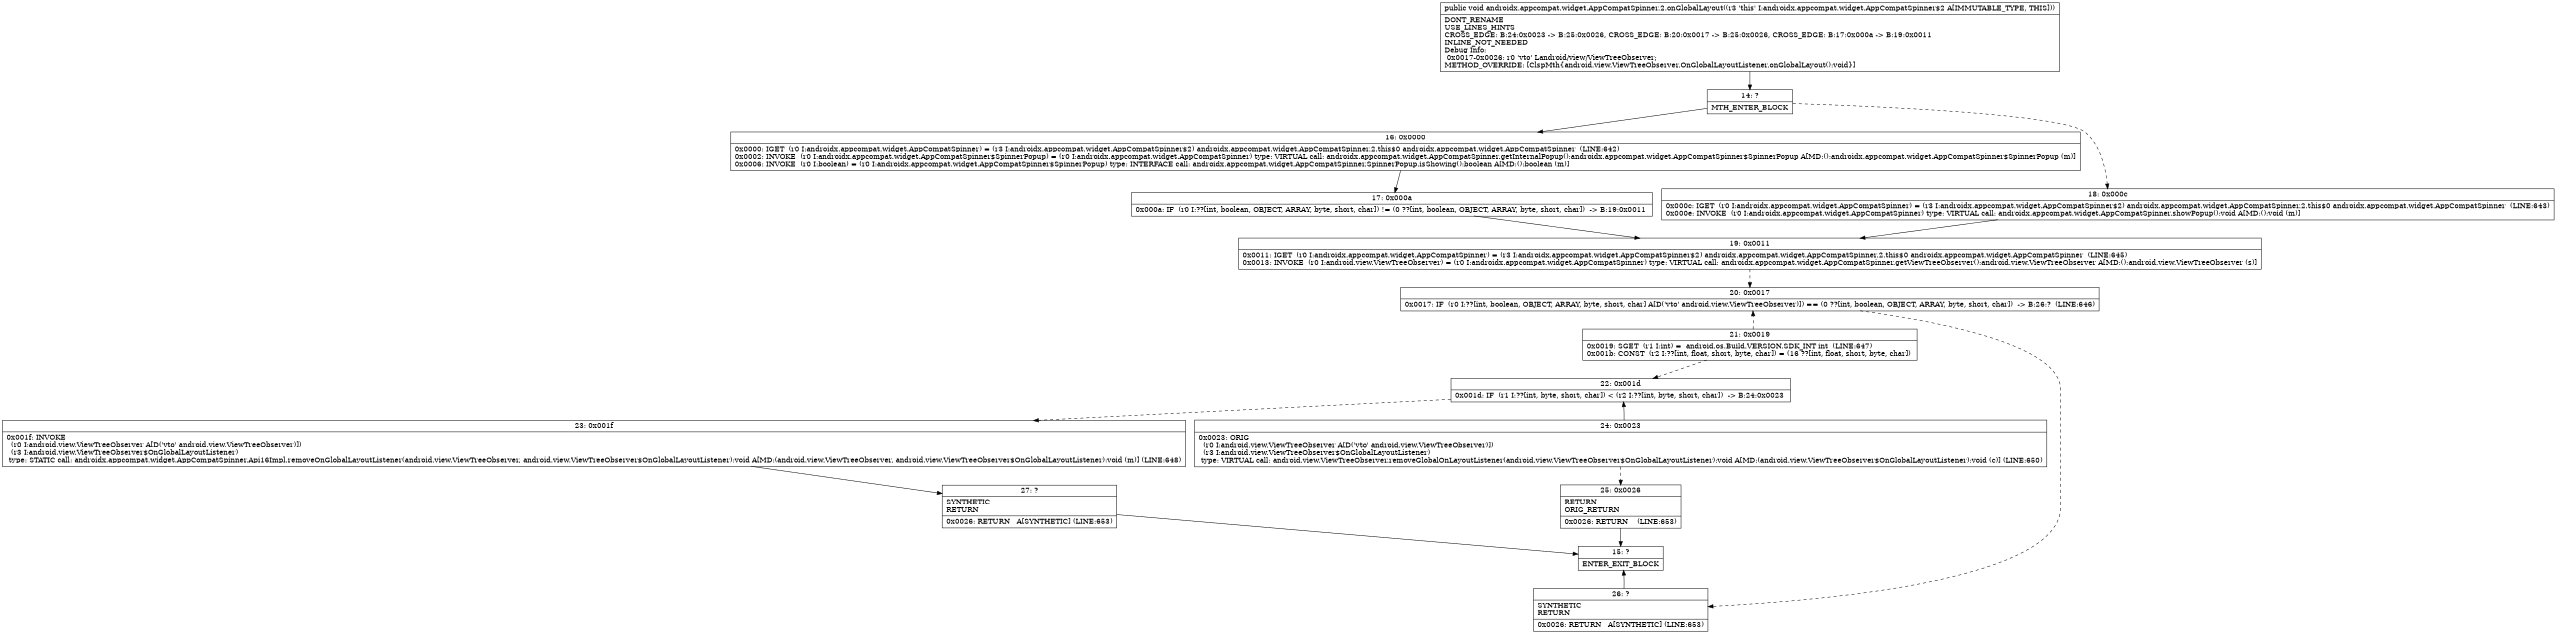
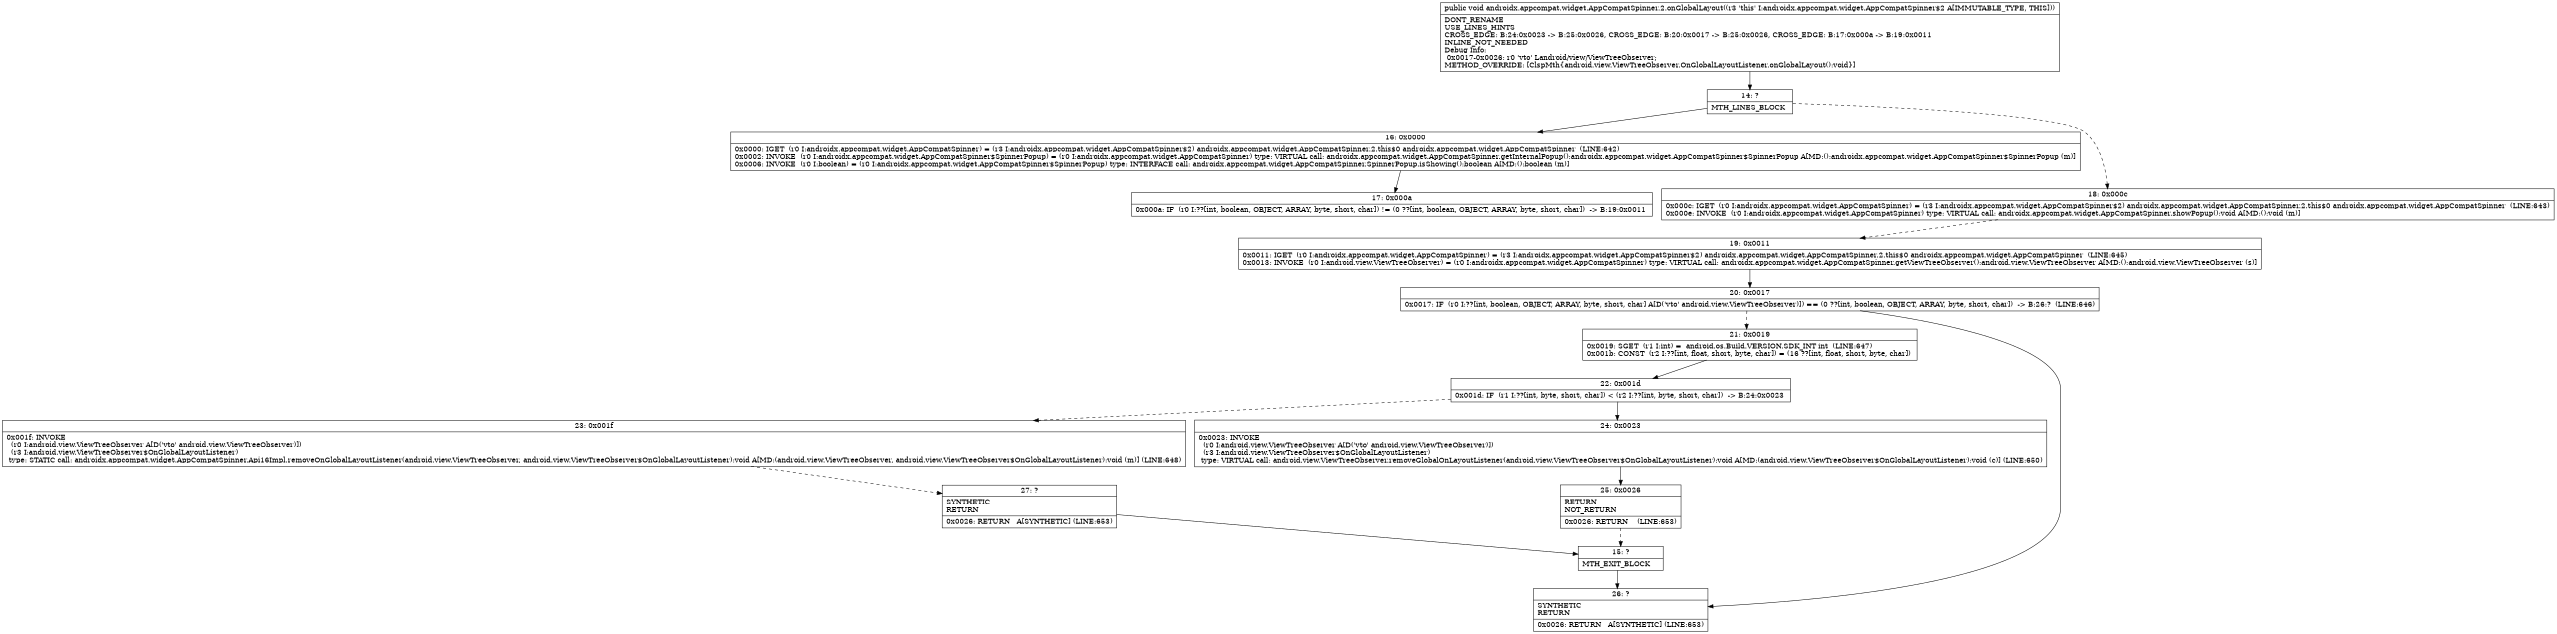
(1750, 108) -> (1748, 108)
(1554, 227) -> none
(1931, 229) -> (1931, 229)
(1750, 276) -> (1750, 276)
(1753, 323) -> (1747, 318)
(1682, 368) -> (1682, 368)
(1624, 414) -> (1617, 408)
(1226, 438) -> (1232, 438)
(1621, 473) -> (1621, 473)
(844, 480) -> (844, 480)
(1592, 510) -> (1591, 510)
(2054, 523) -> (2054, 523)
(1621, 535) -> (1621, 535)
(1621, 564) -> (1616, 564)
(1624, 582) -> (1617, 577)
